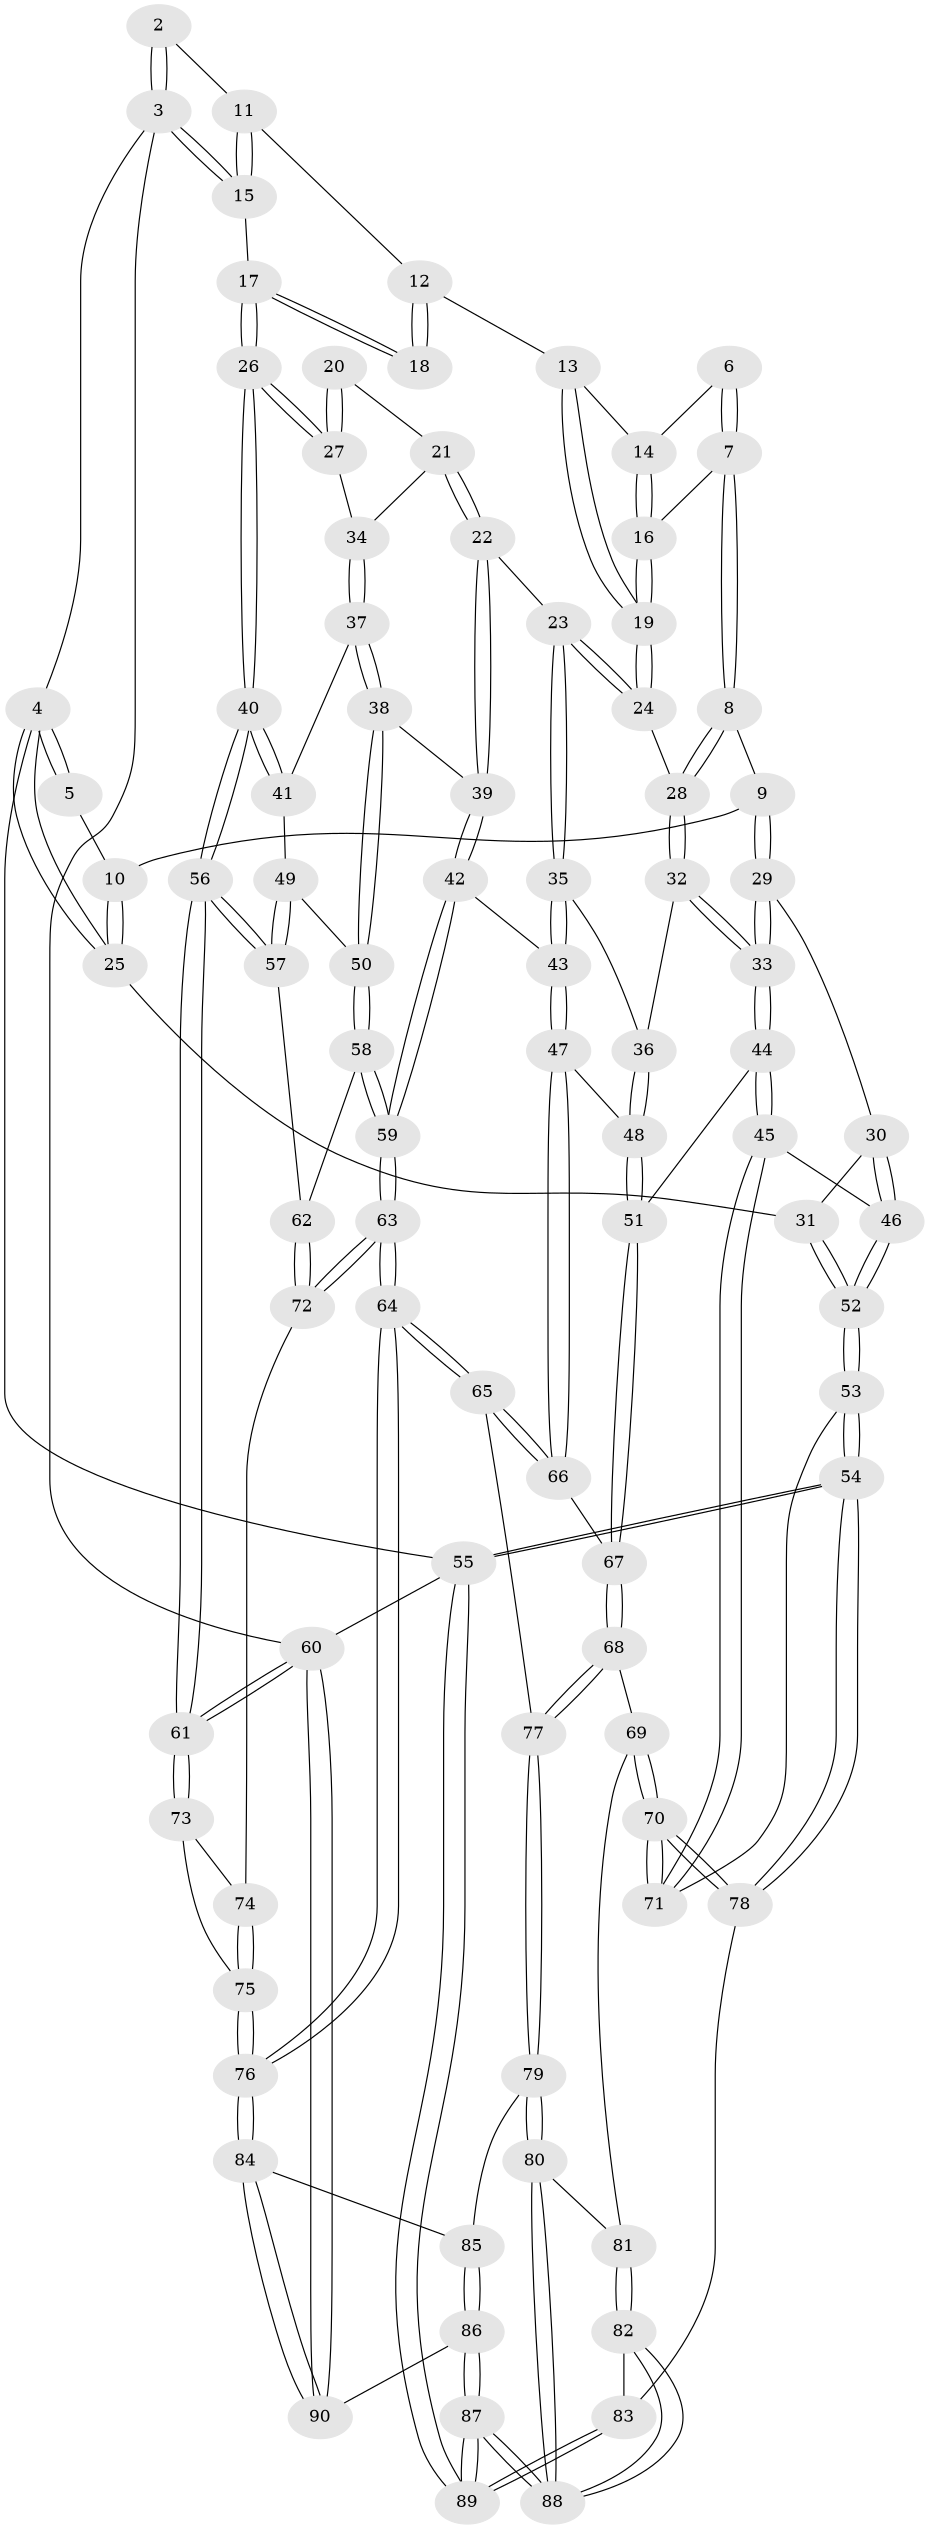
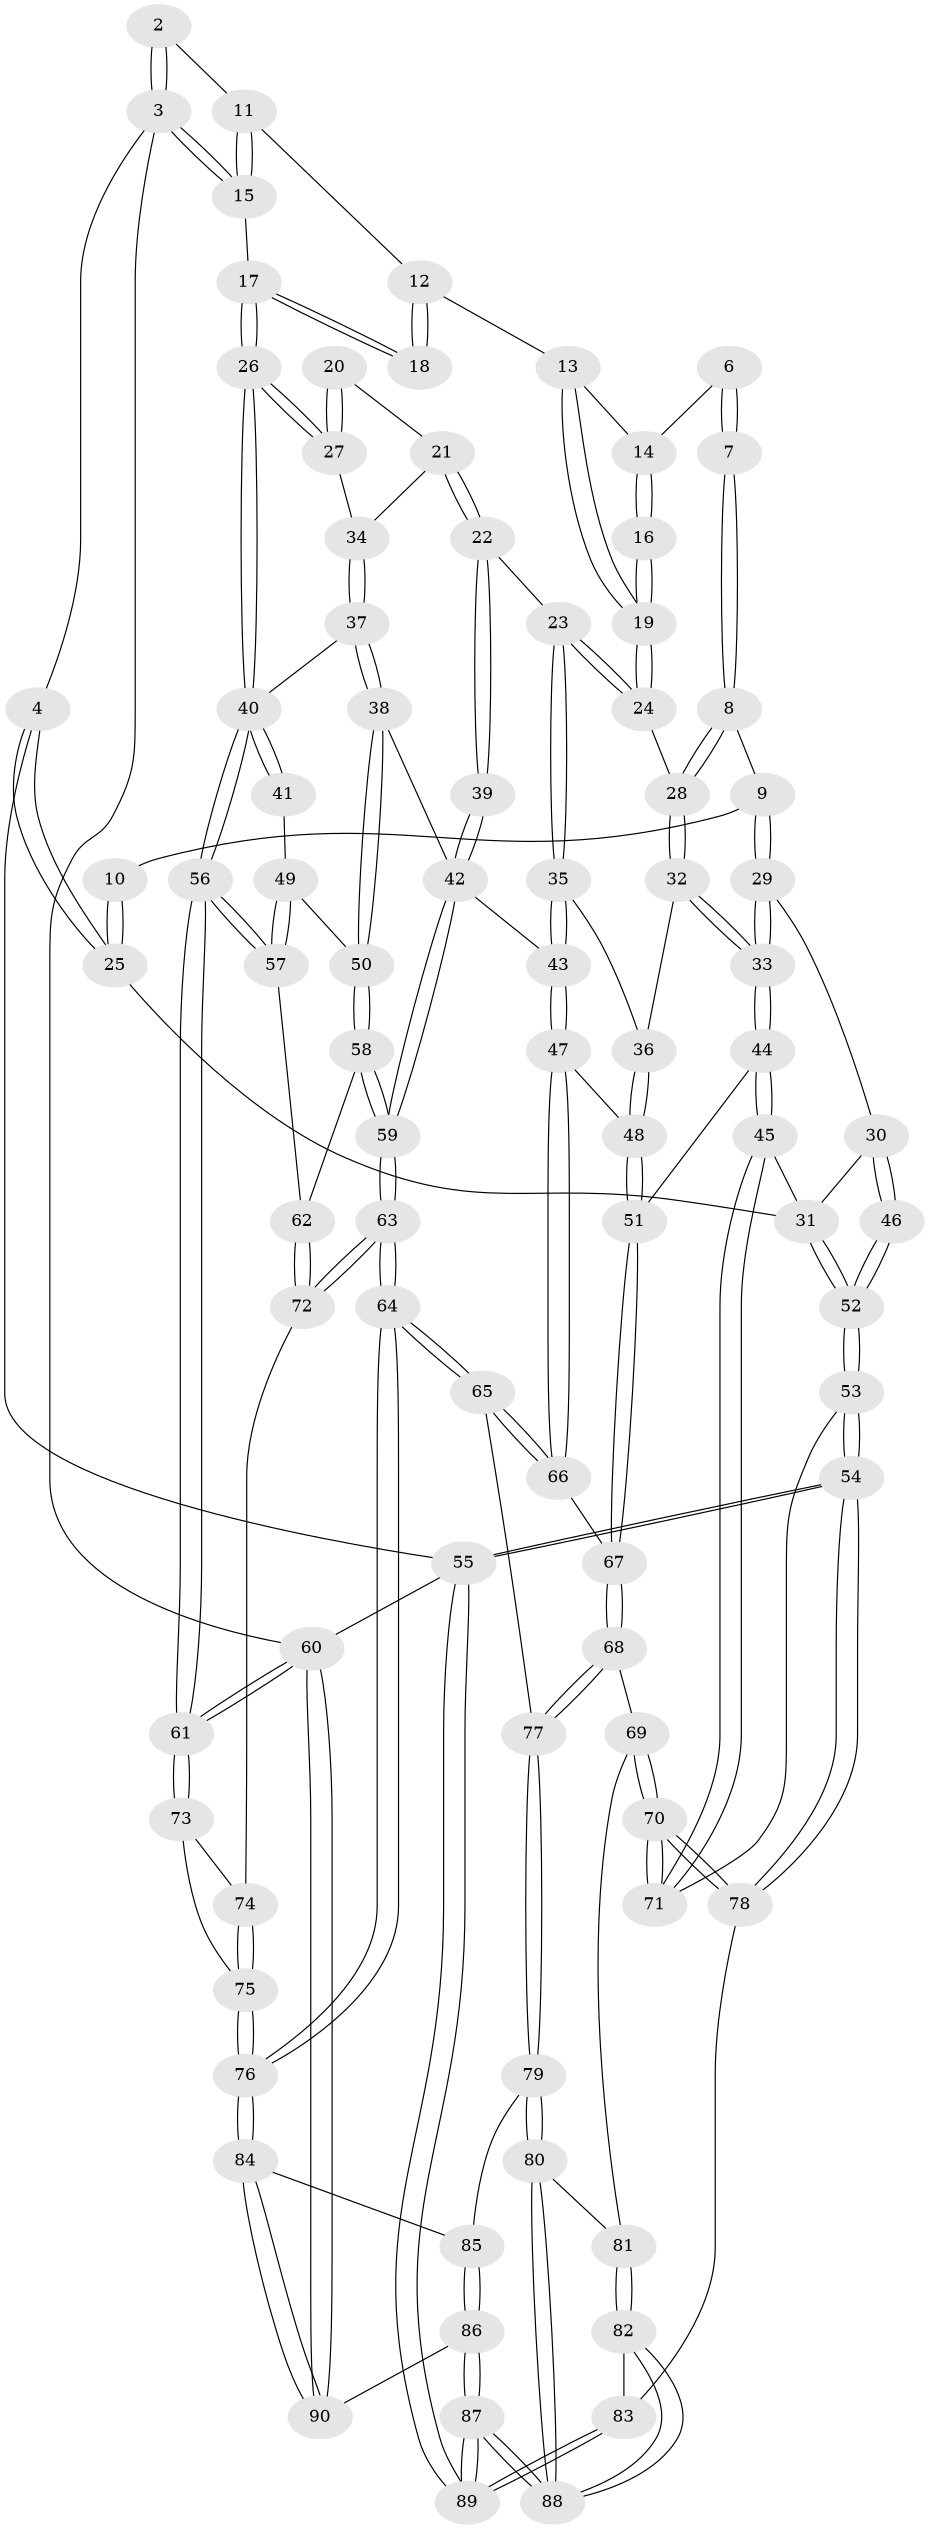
(687, 496) -> none
(320, 709) -> (303, 667)
(431, 752) -> (418, 795)
(70, 795) -> none
(828, 1179) -> (786, 1179)
